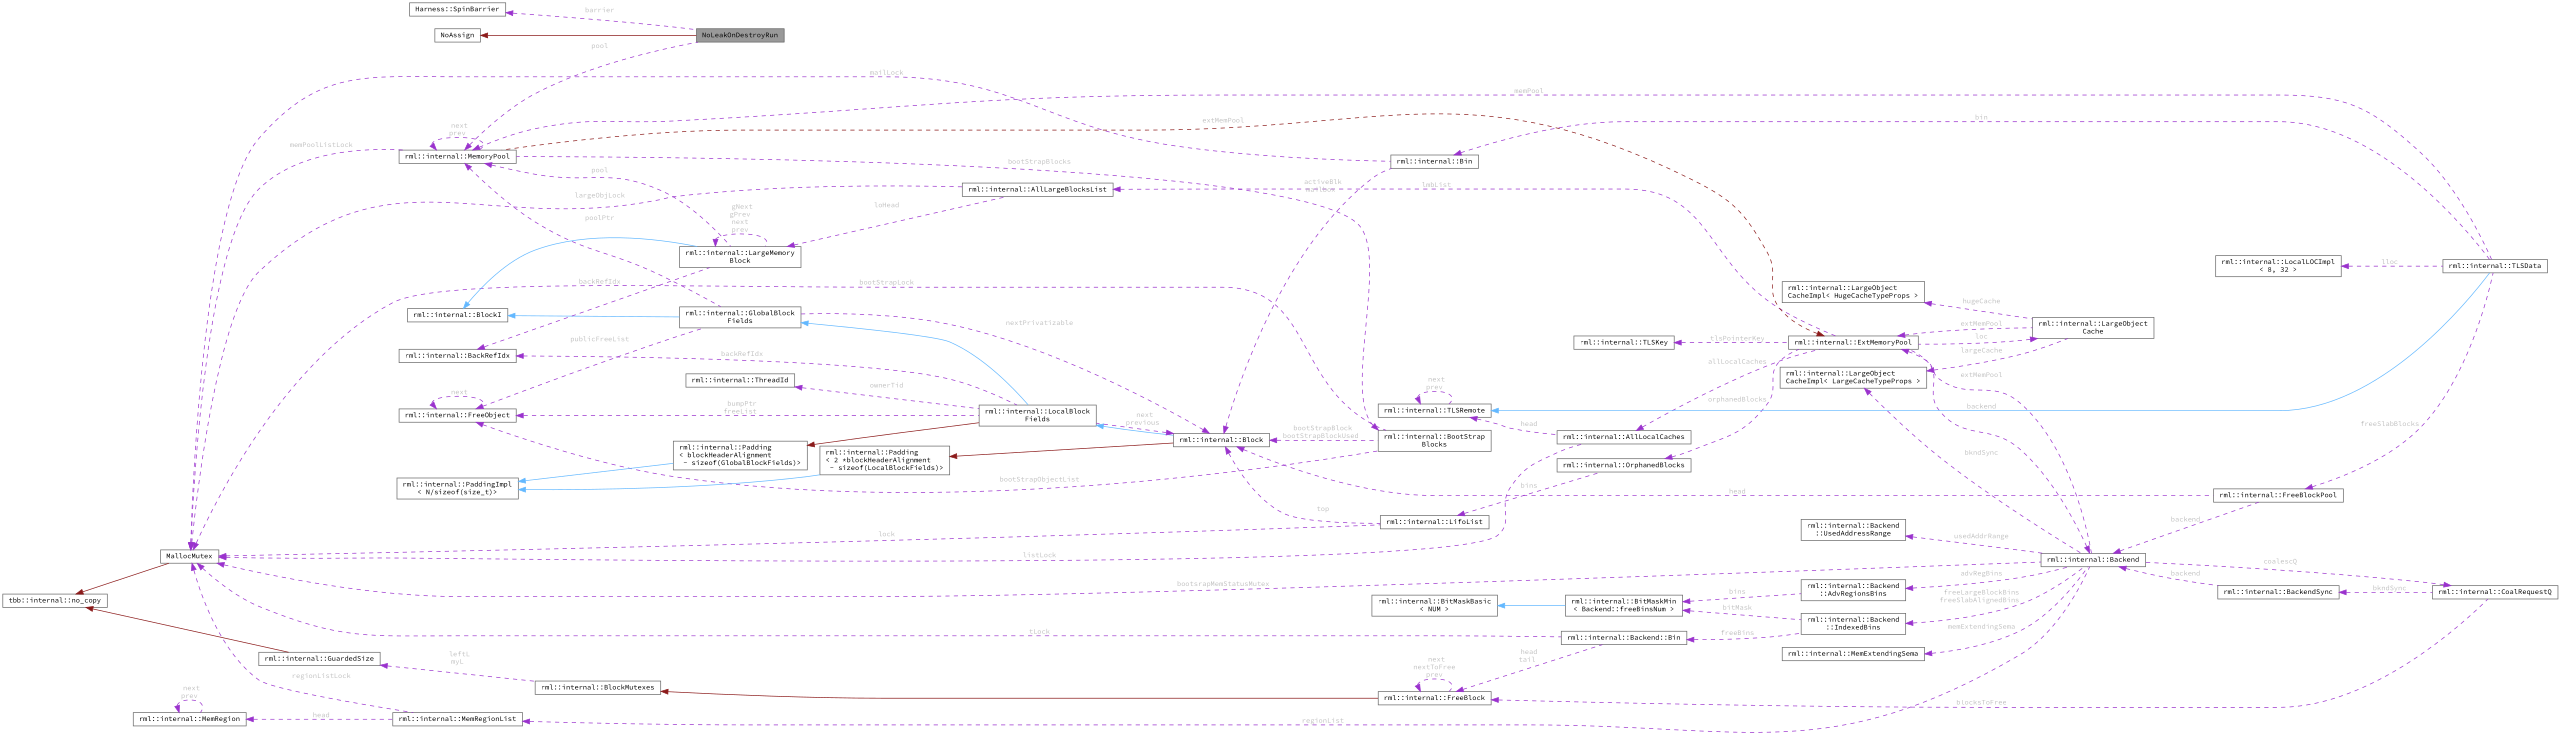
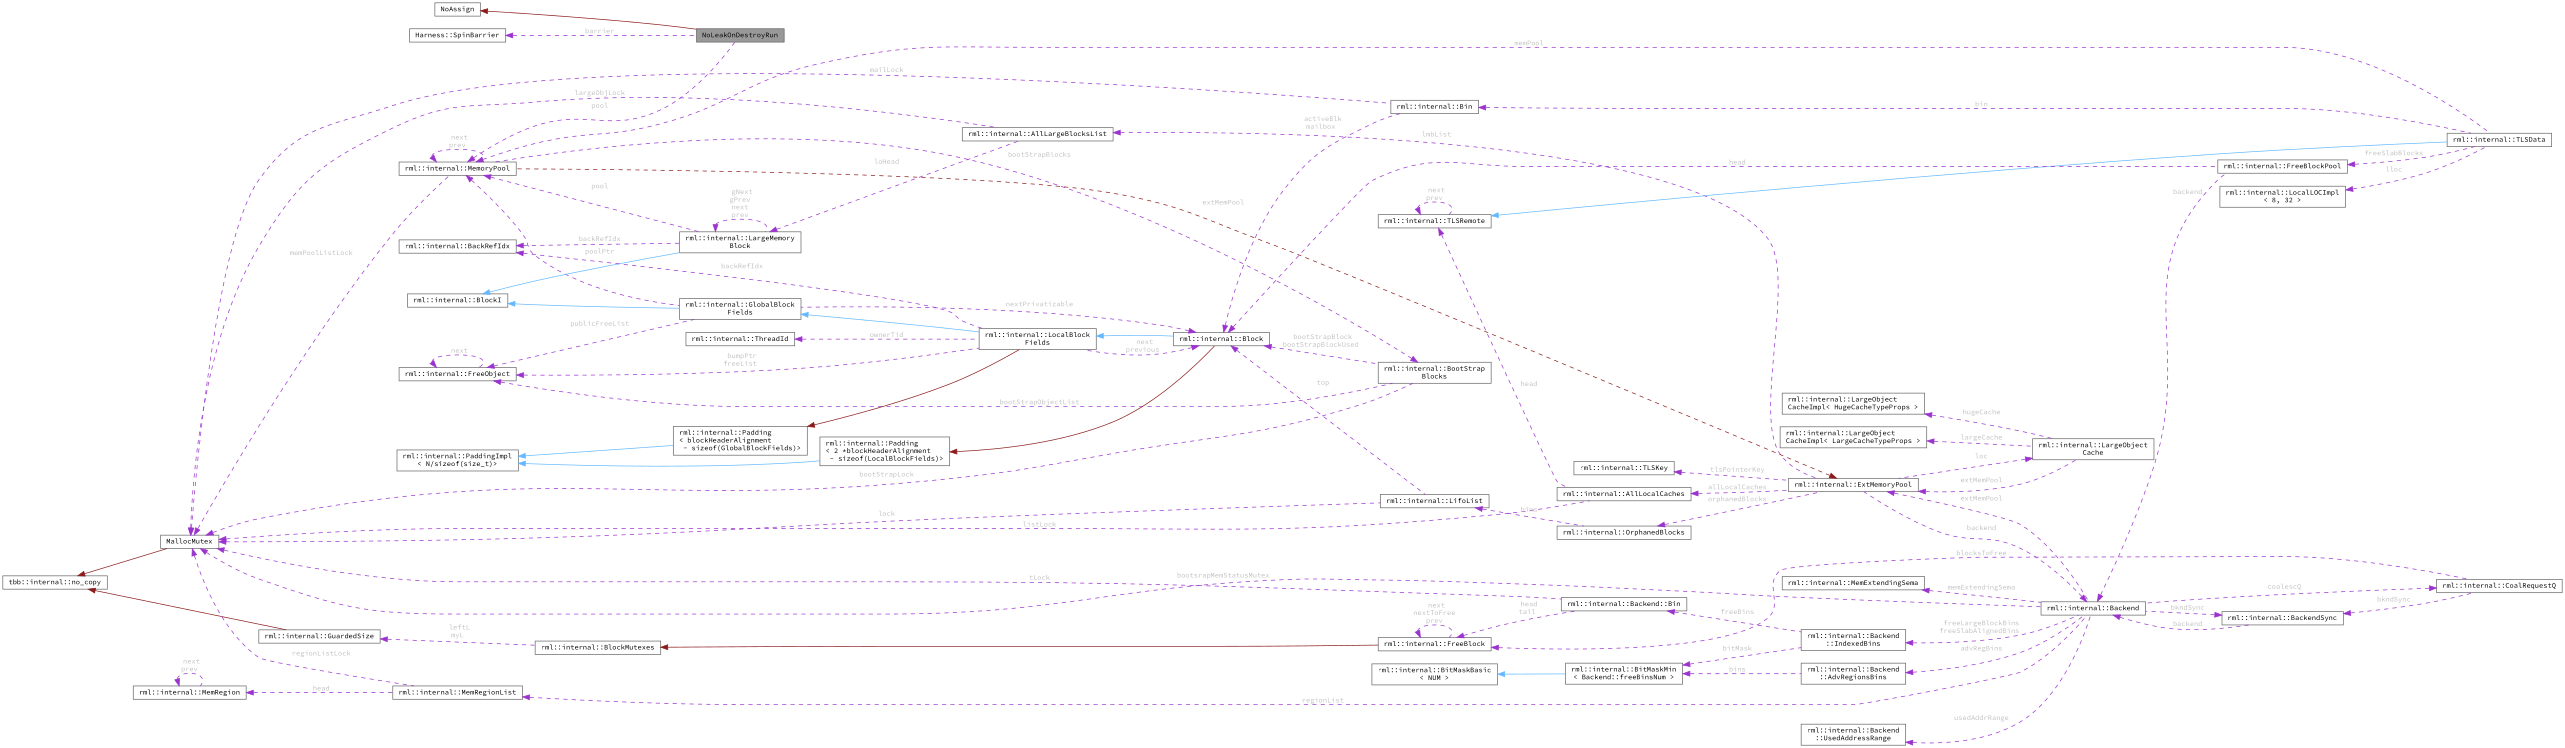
(1970, 480) -> (2180, 613)
